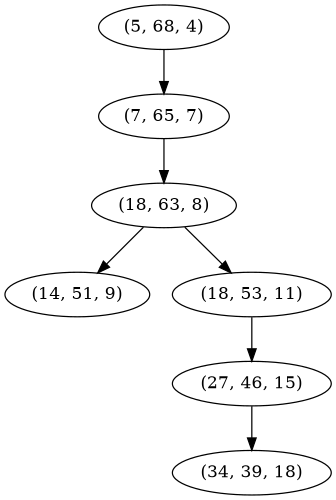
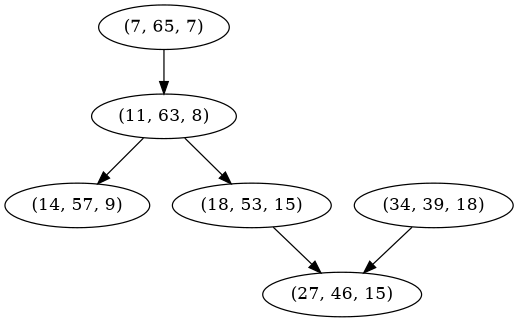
(164, 27) -> none
(164, 205) -> (164, 116)
(77, 295) -> (77, 205)
(252, 295) -> (252, 205)
(252, 422) -> (392, 246)
